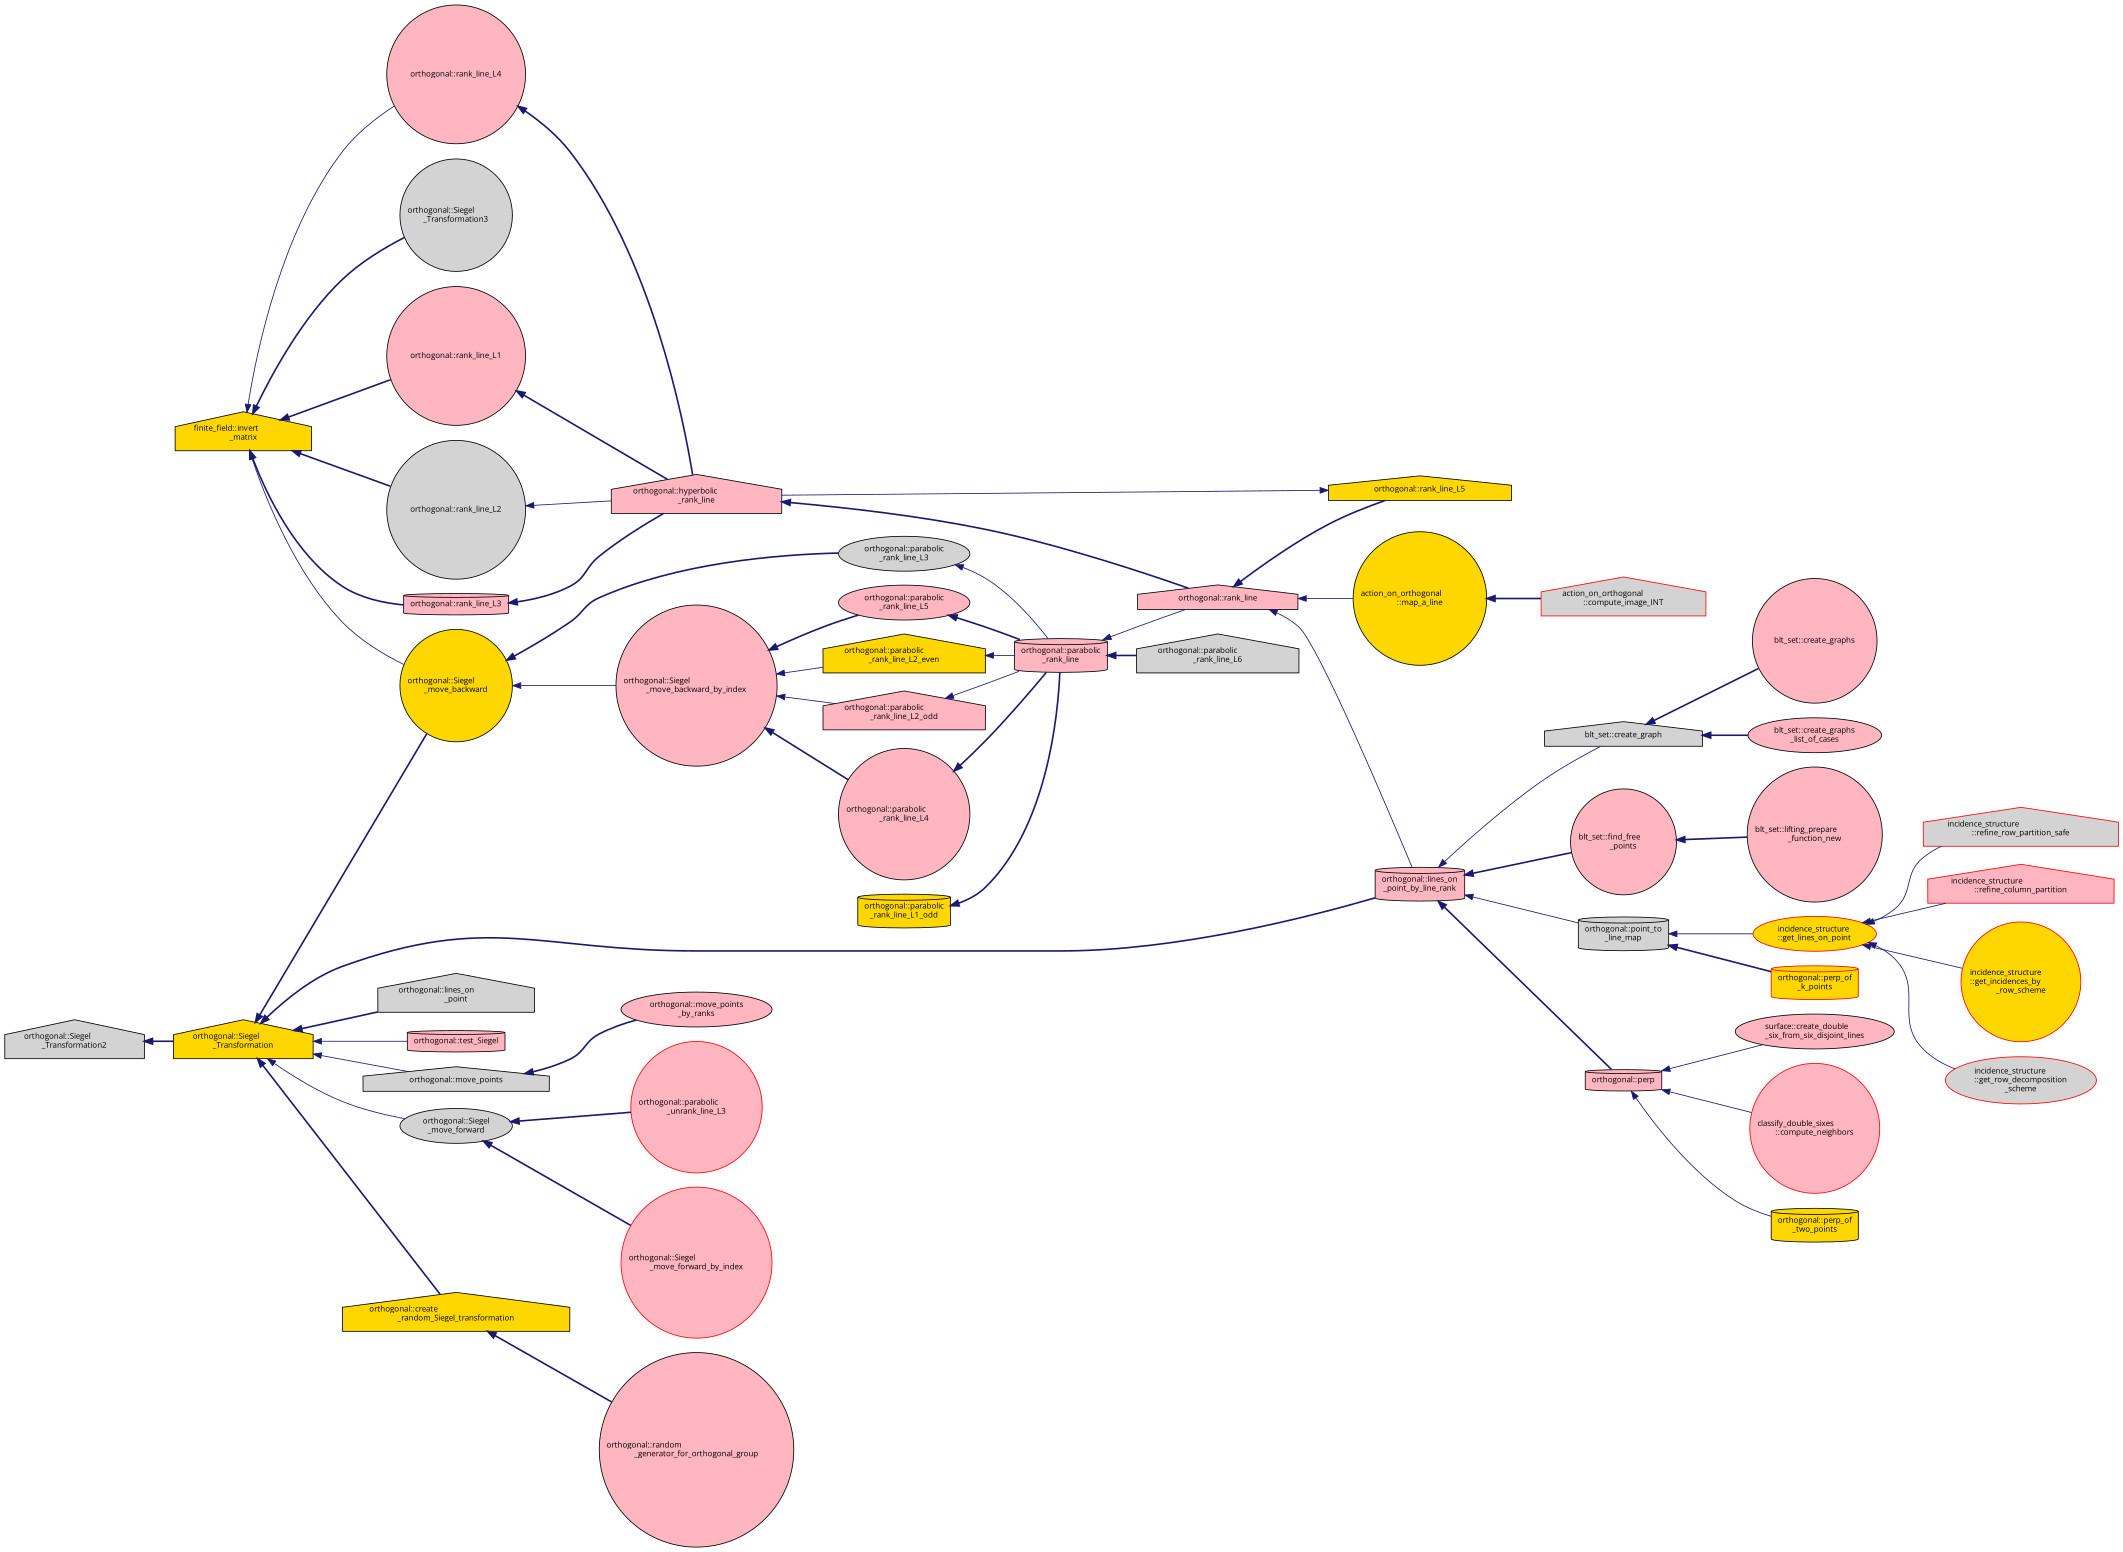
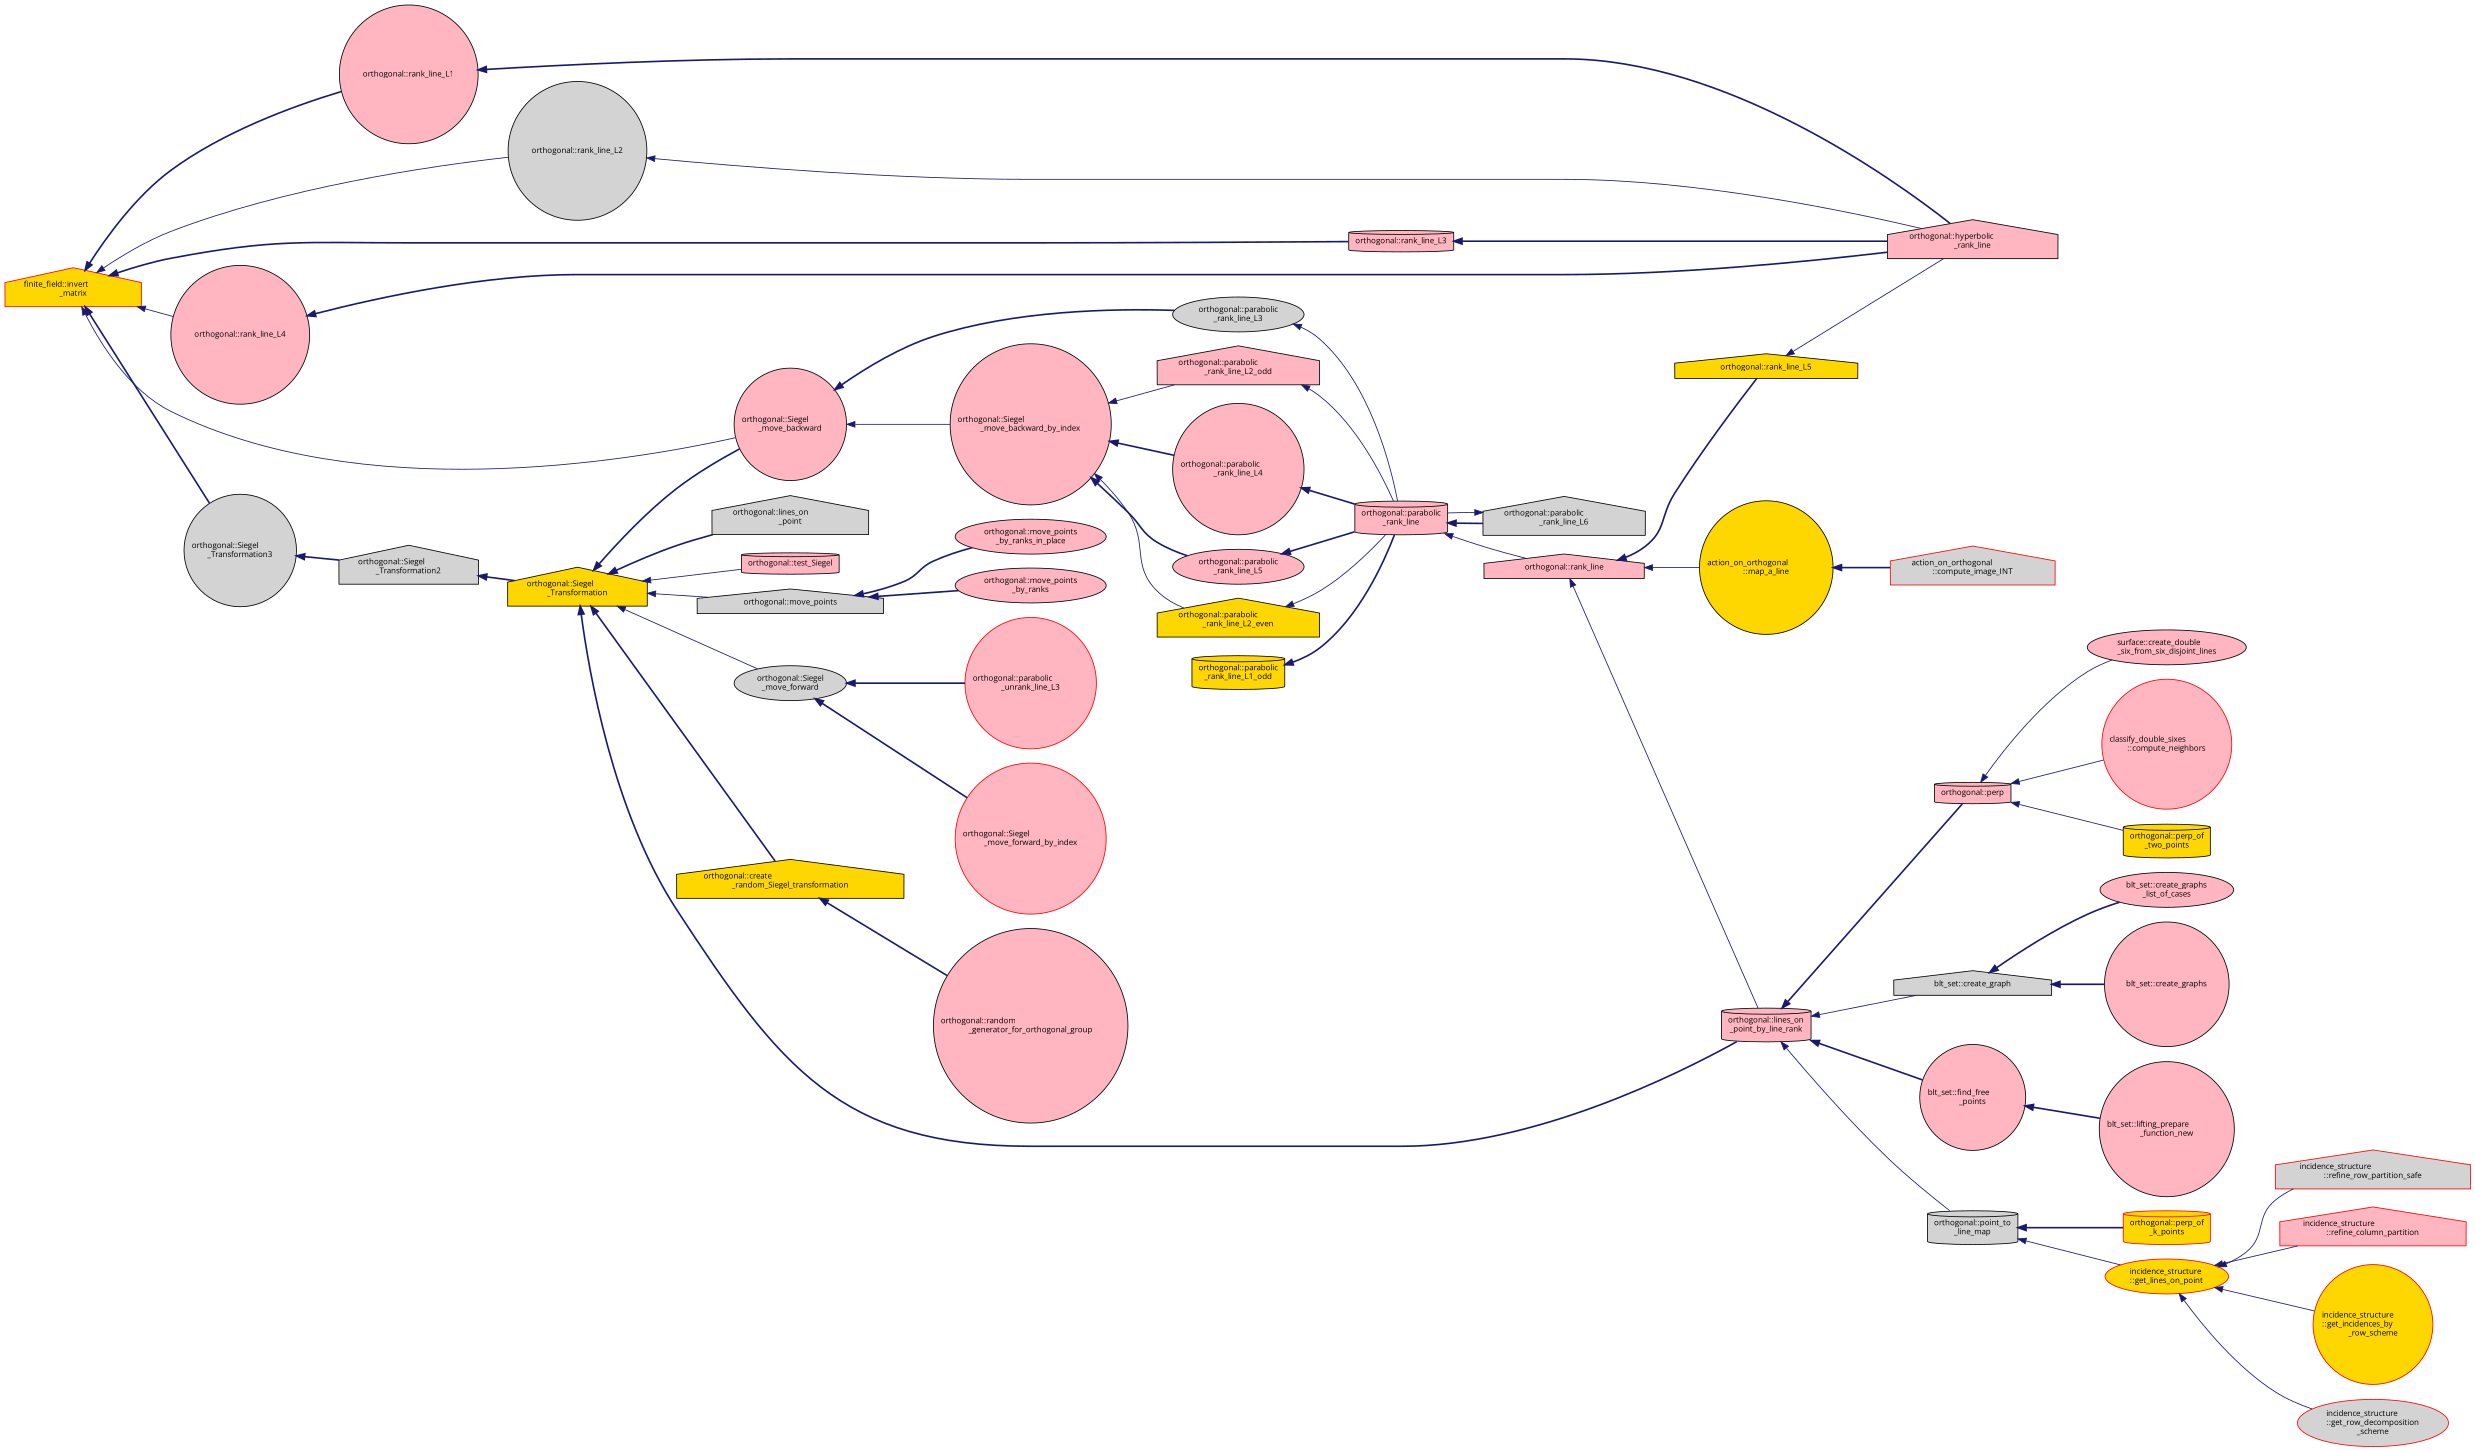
(243, 433) -> (73, 289)
(345, 470) -> (300, 193)
none -> (1461, 513)
(992, 531) -> none
none -> (1031, 537)
none -> (322, 558)
(456, 686) -> (790, 424)
